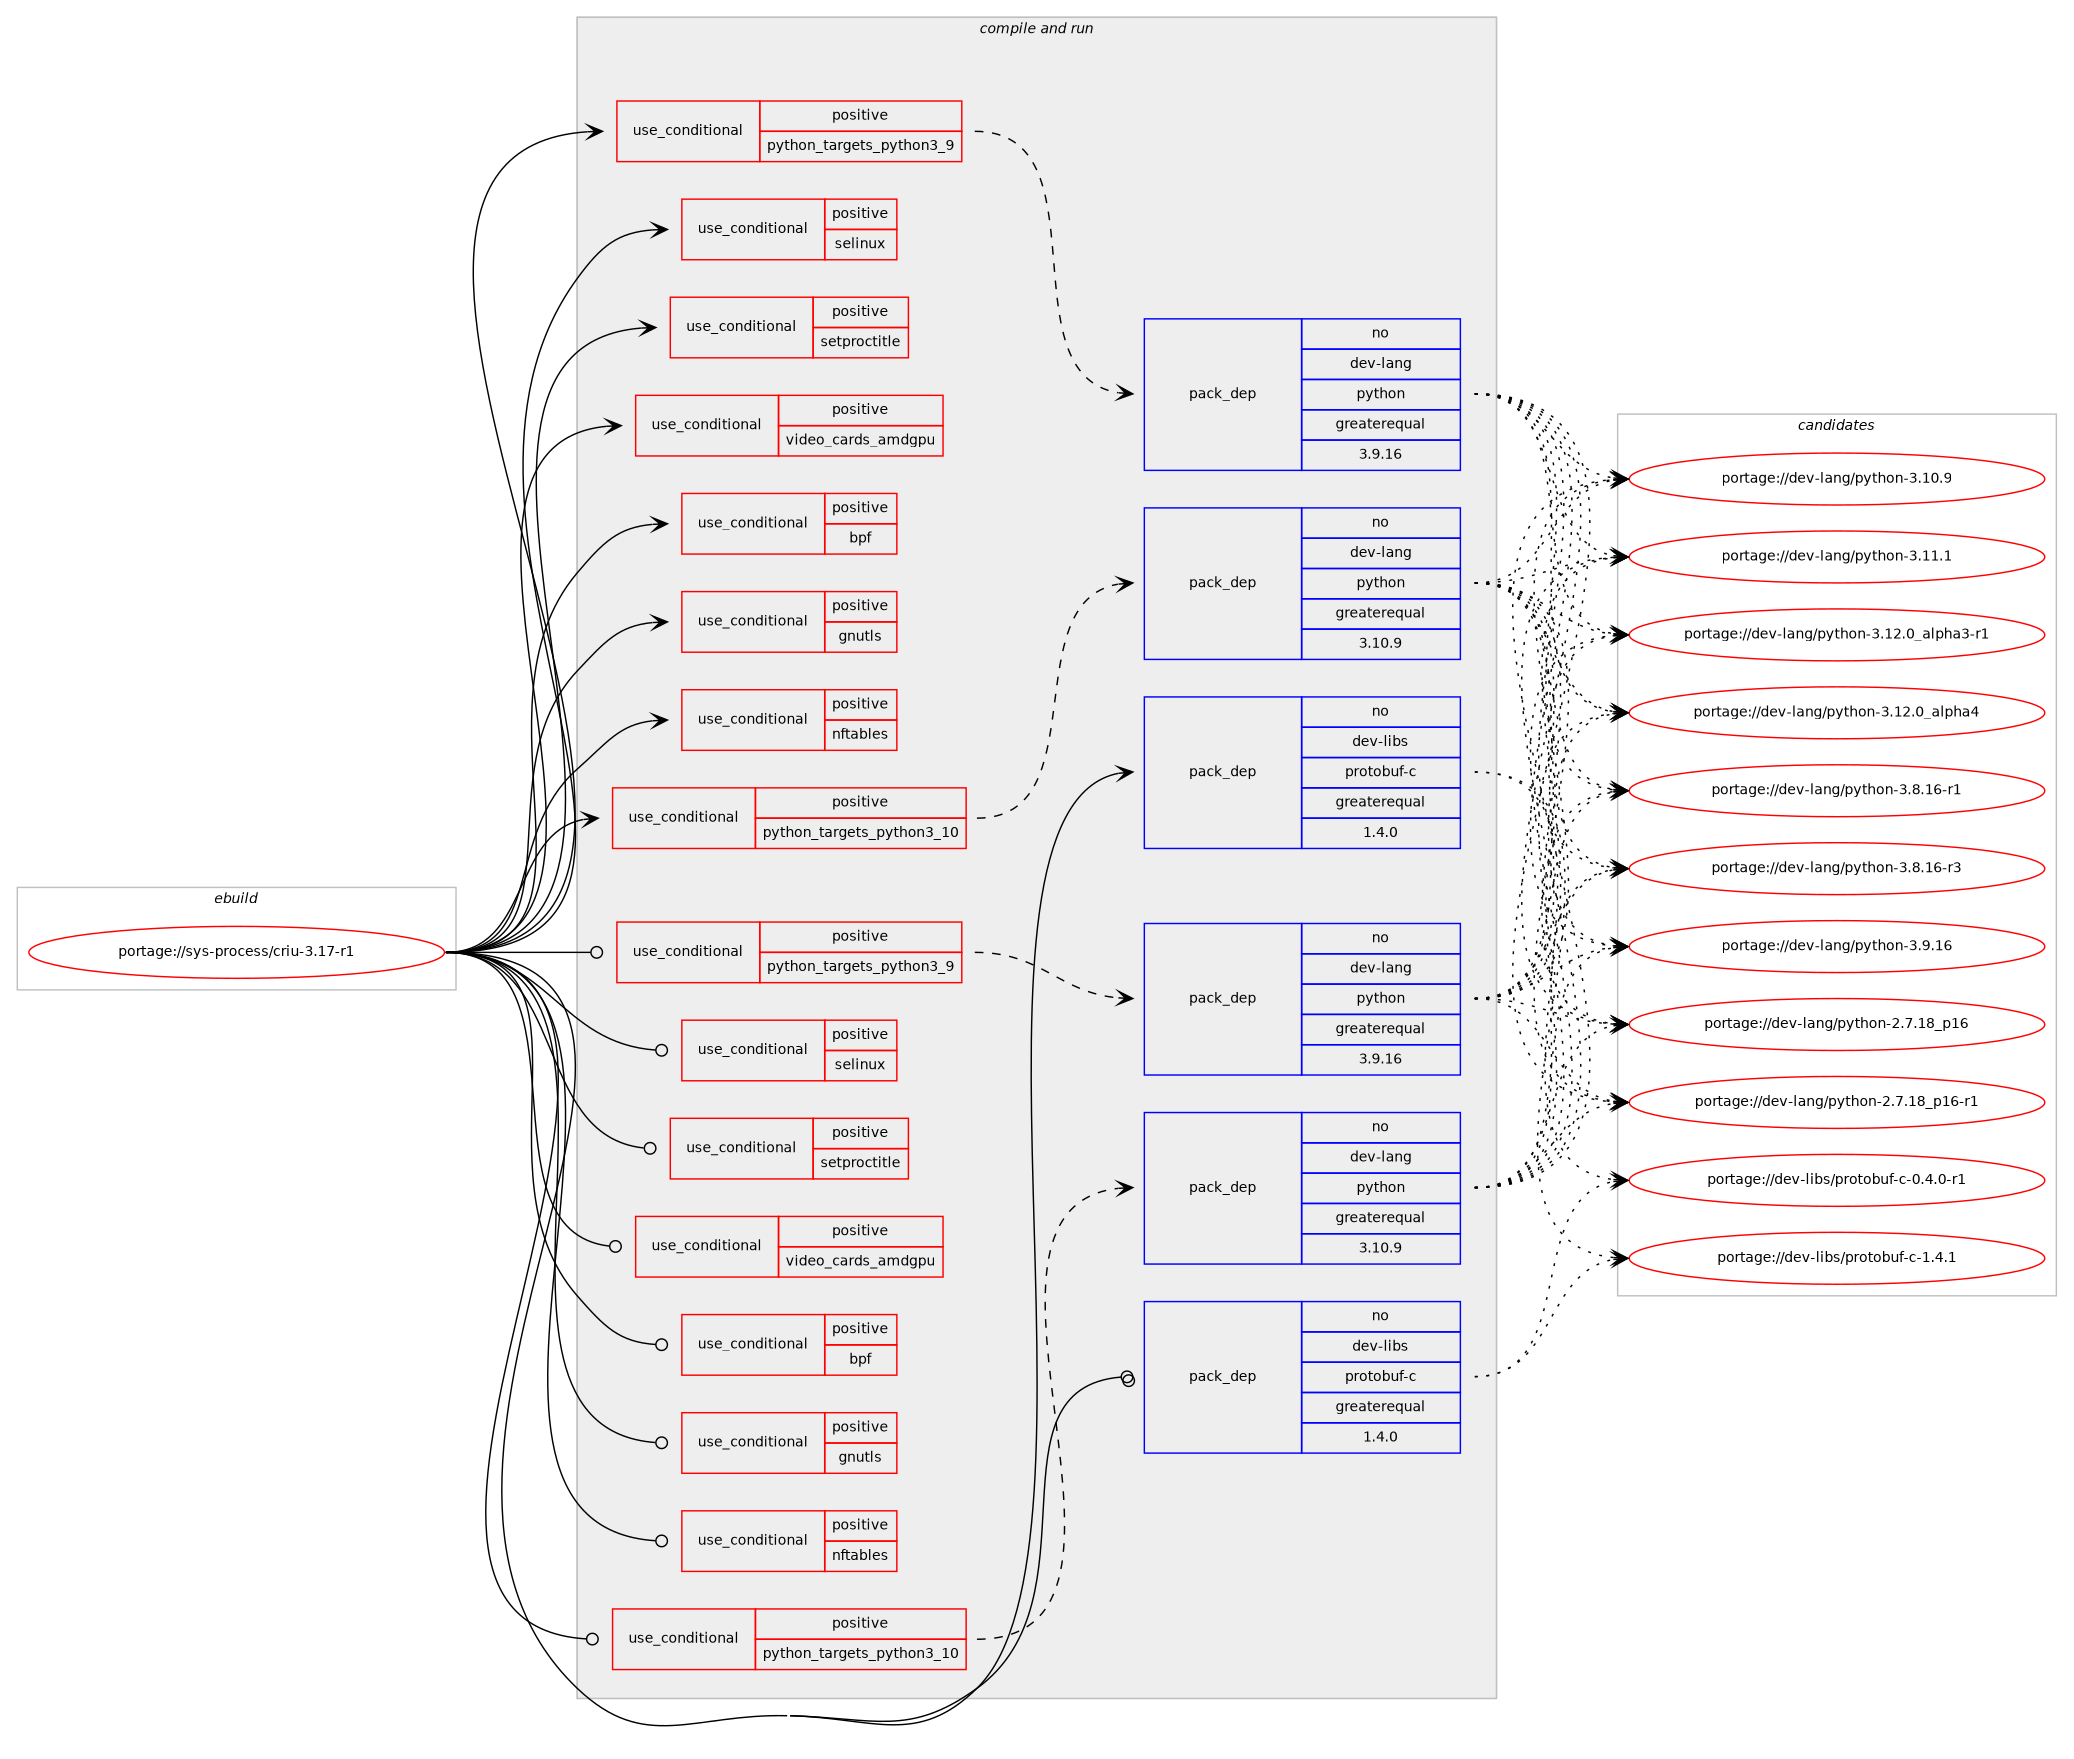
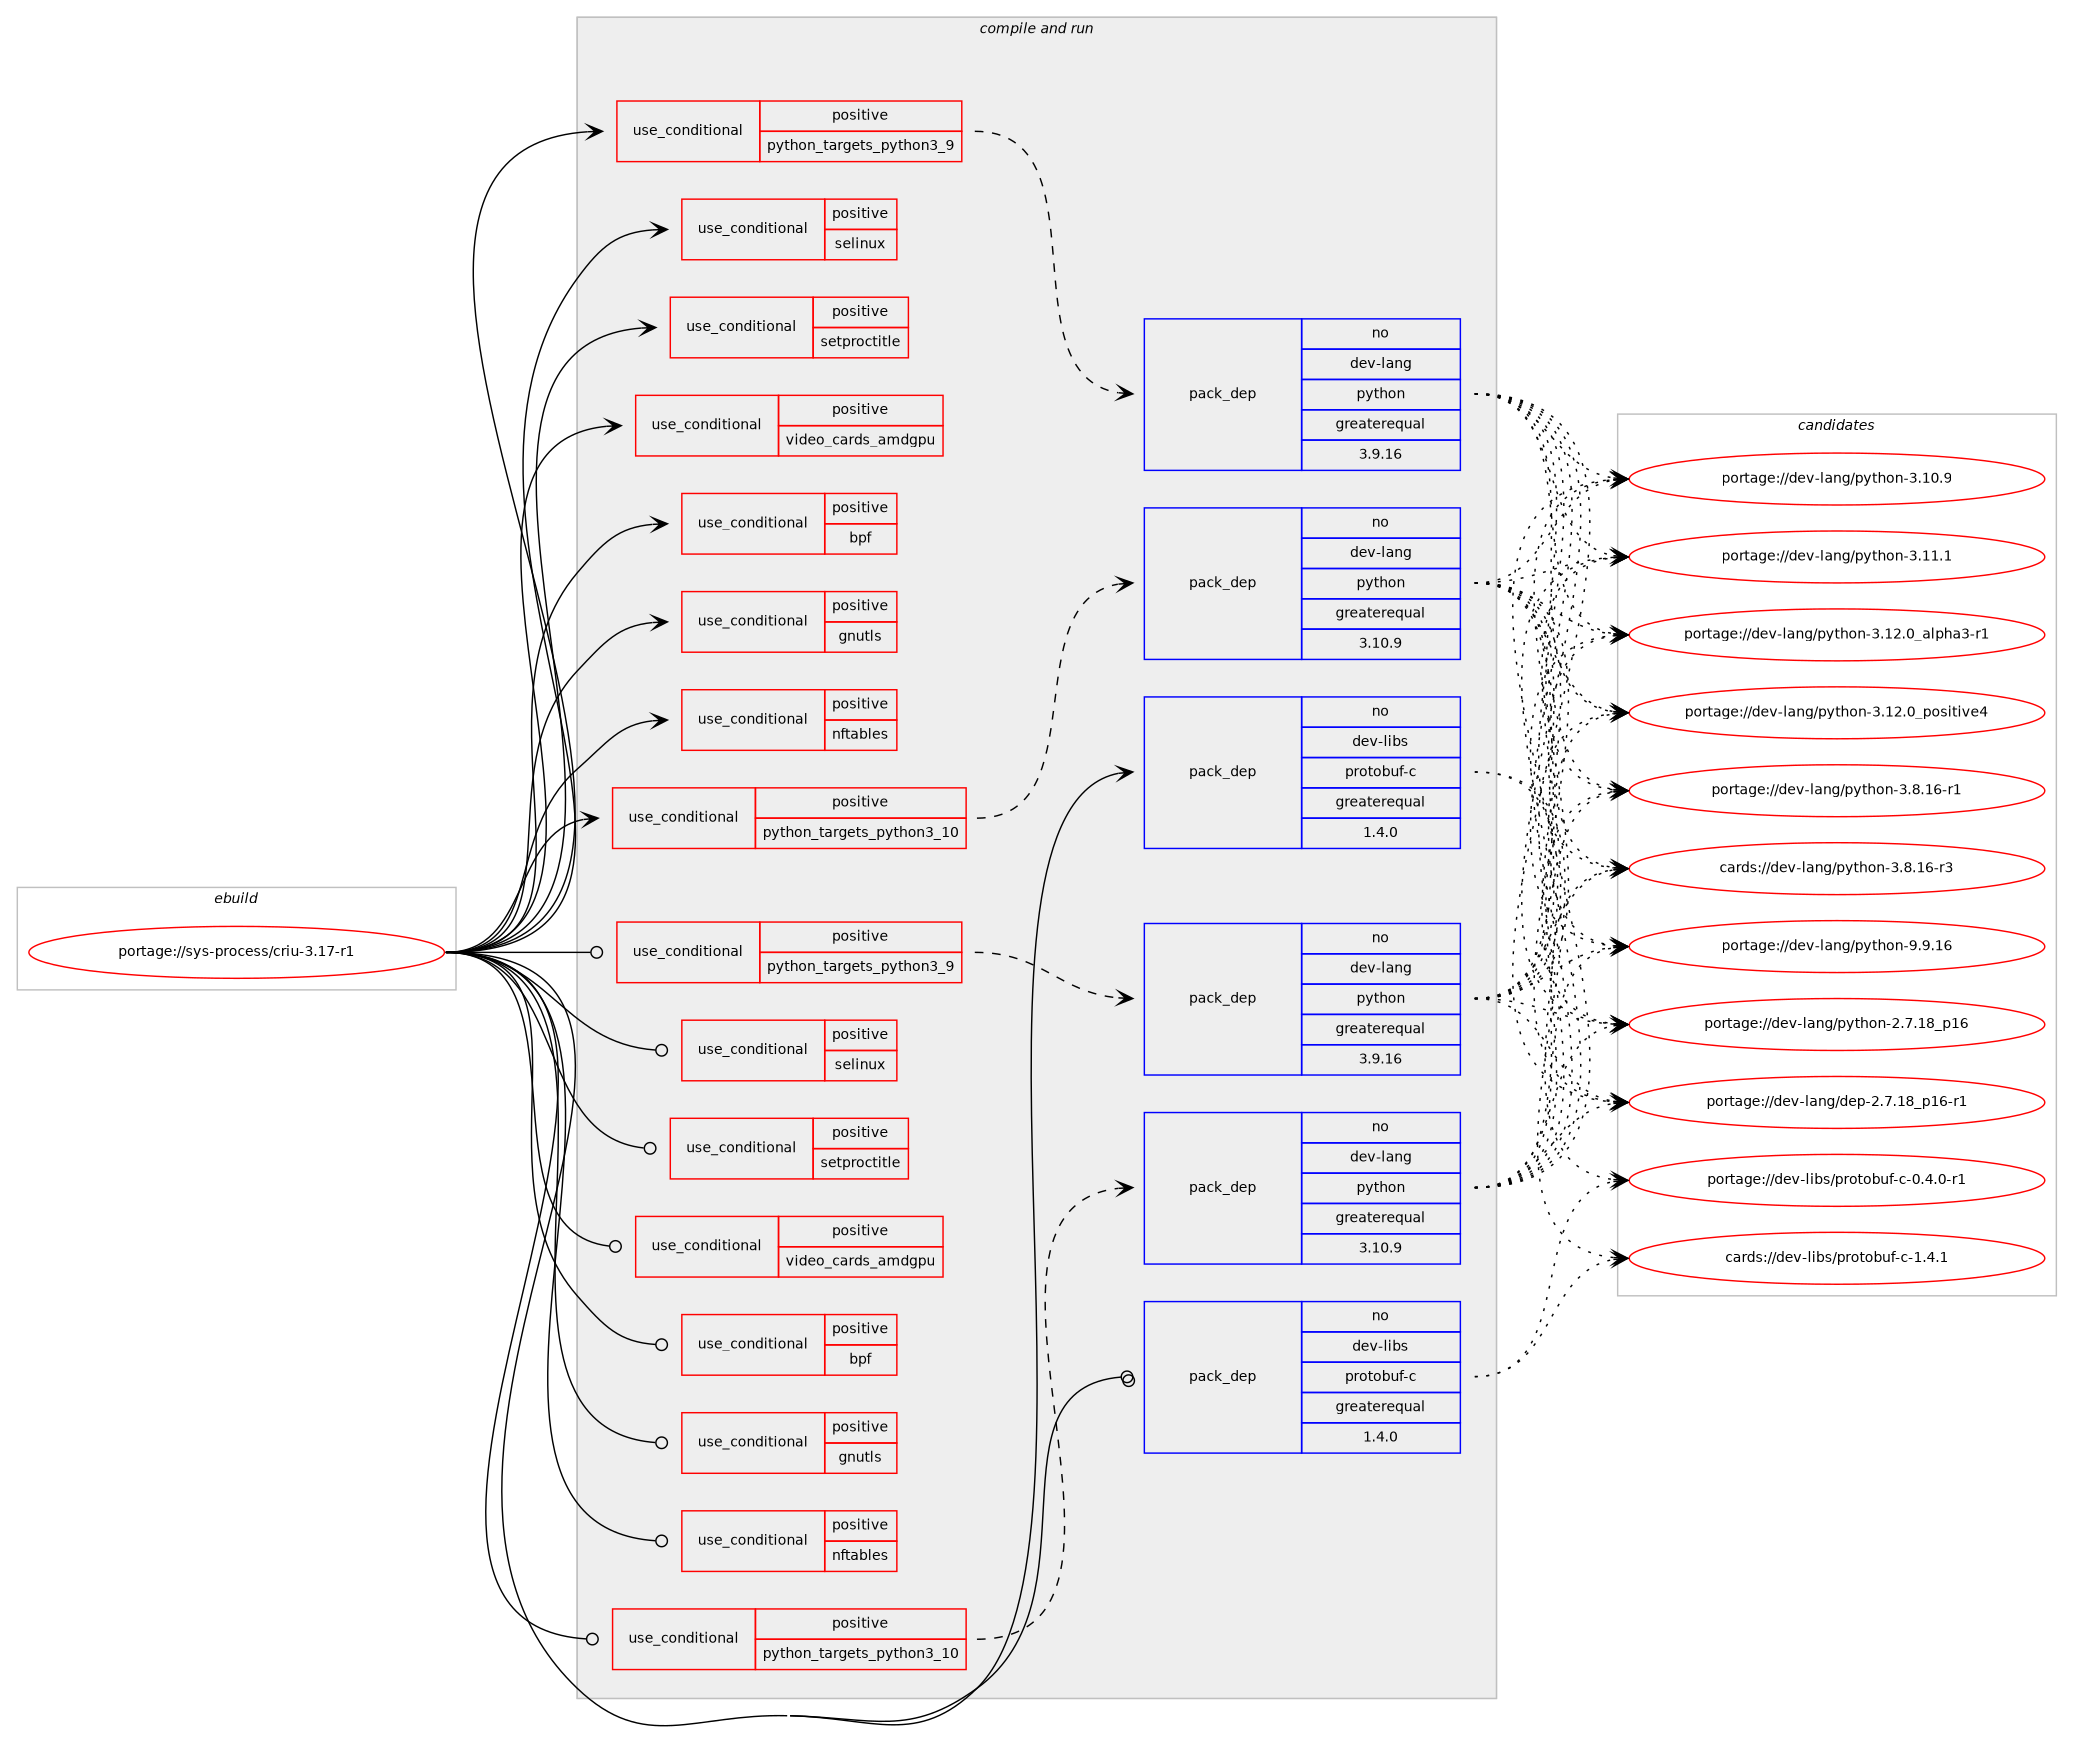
(1837, 713) -> (1837, 713)
(1837, 869) -> (1837, 869)
(1837, 947) -> (1837, 947)
(1837, 1102) -> (1837, 1102)
(1837, 1258) -> (1837, 1258)
